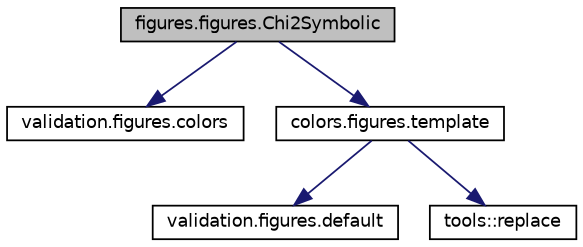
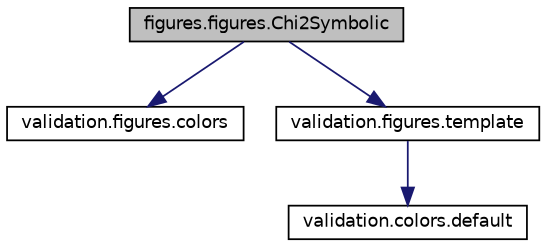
(390, 124) -> (408, 124)
(275, 222) -> (408, 222)
(503, 222) -> none
